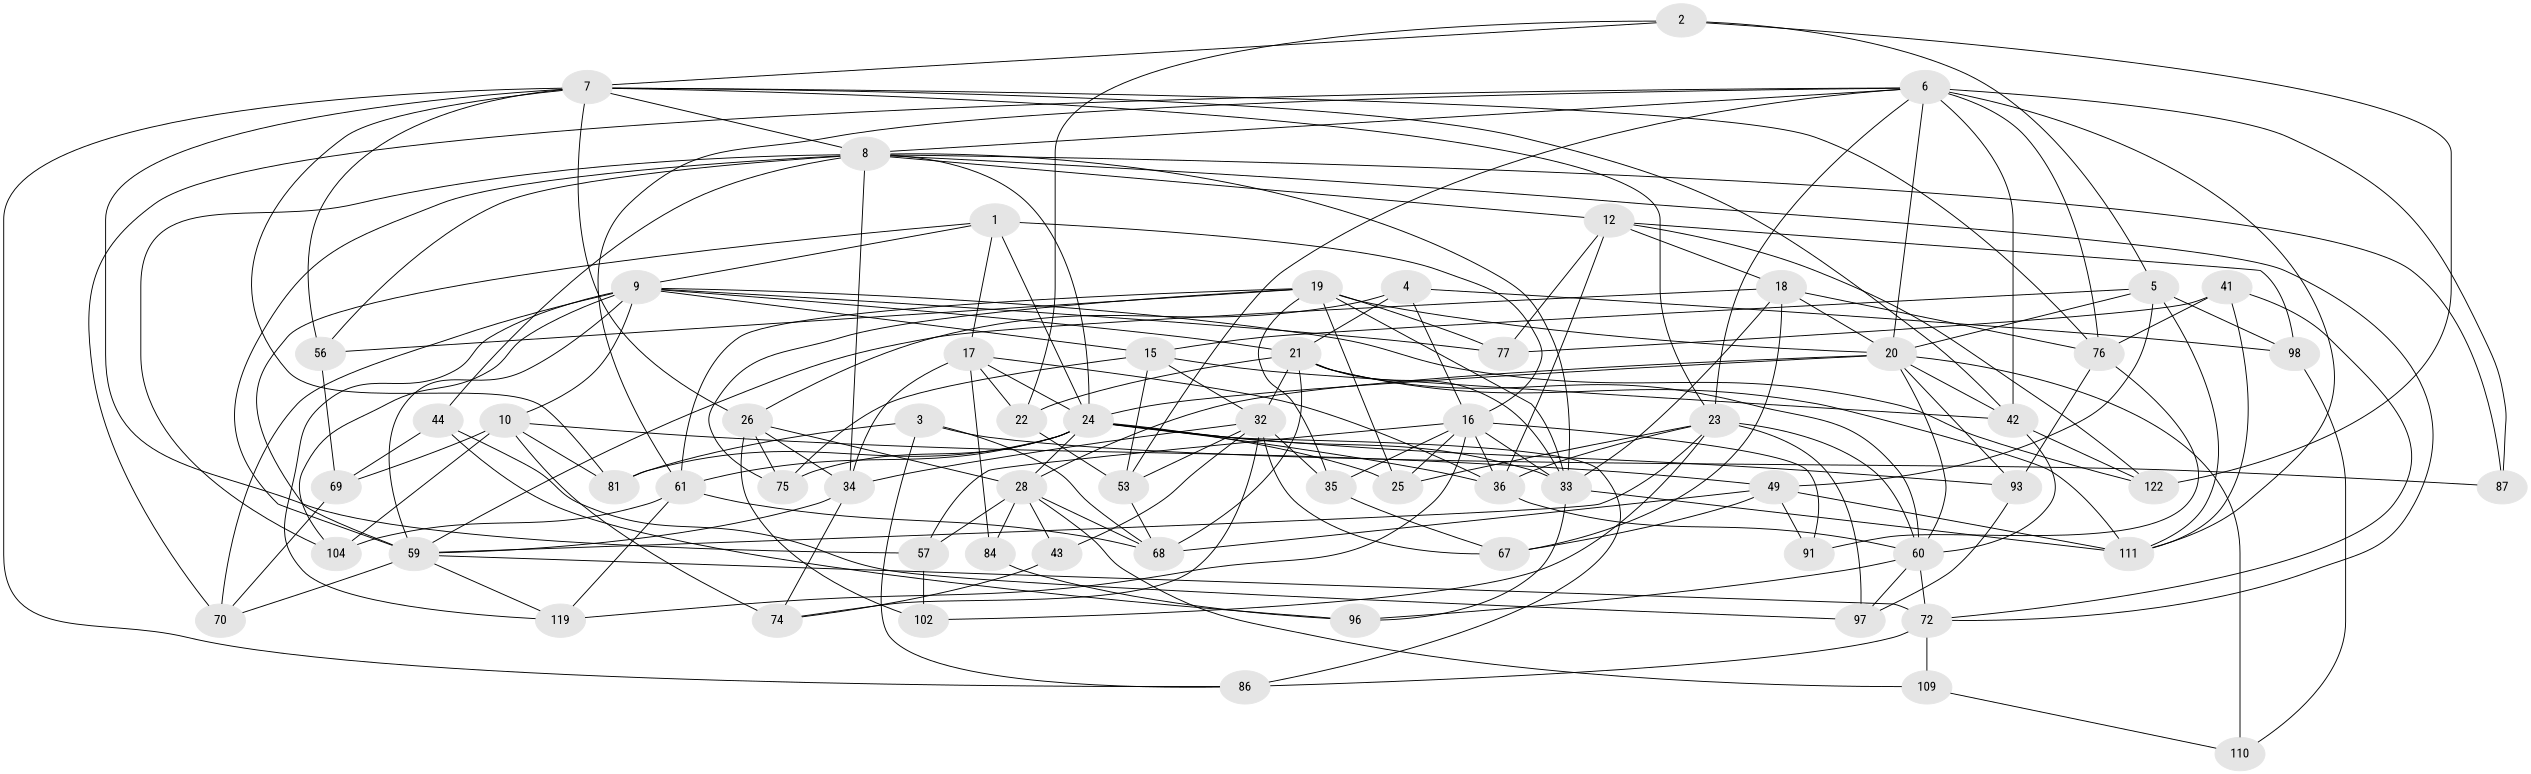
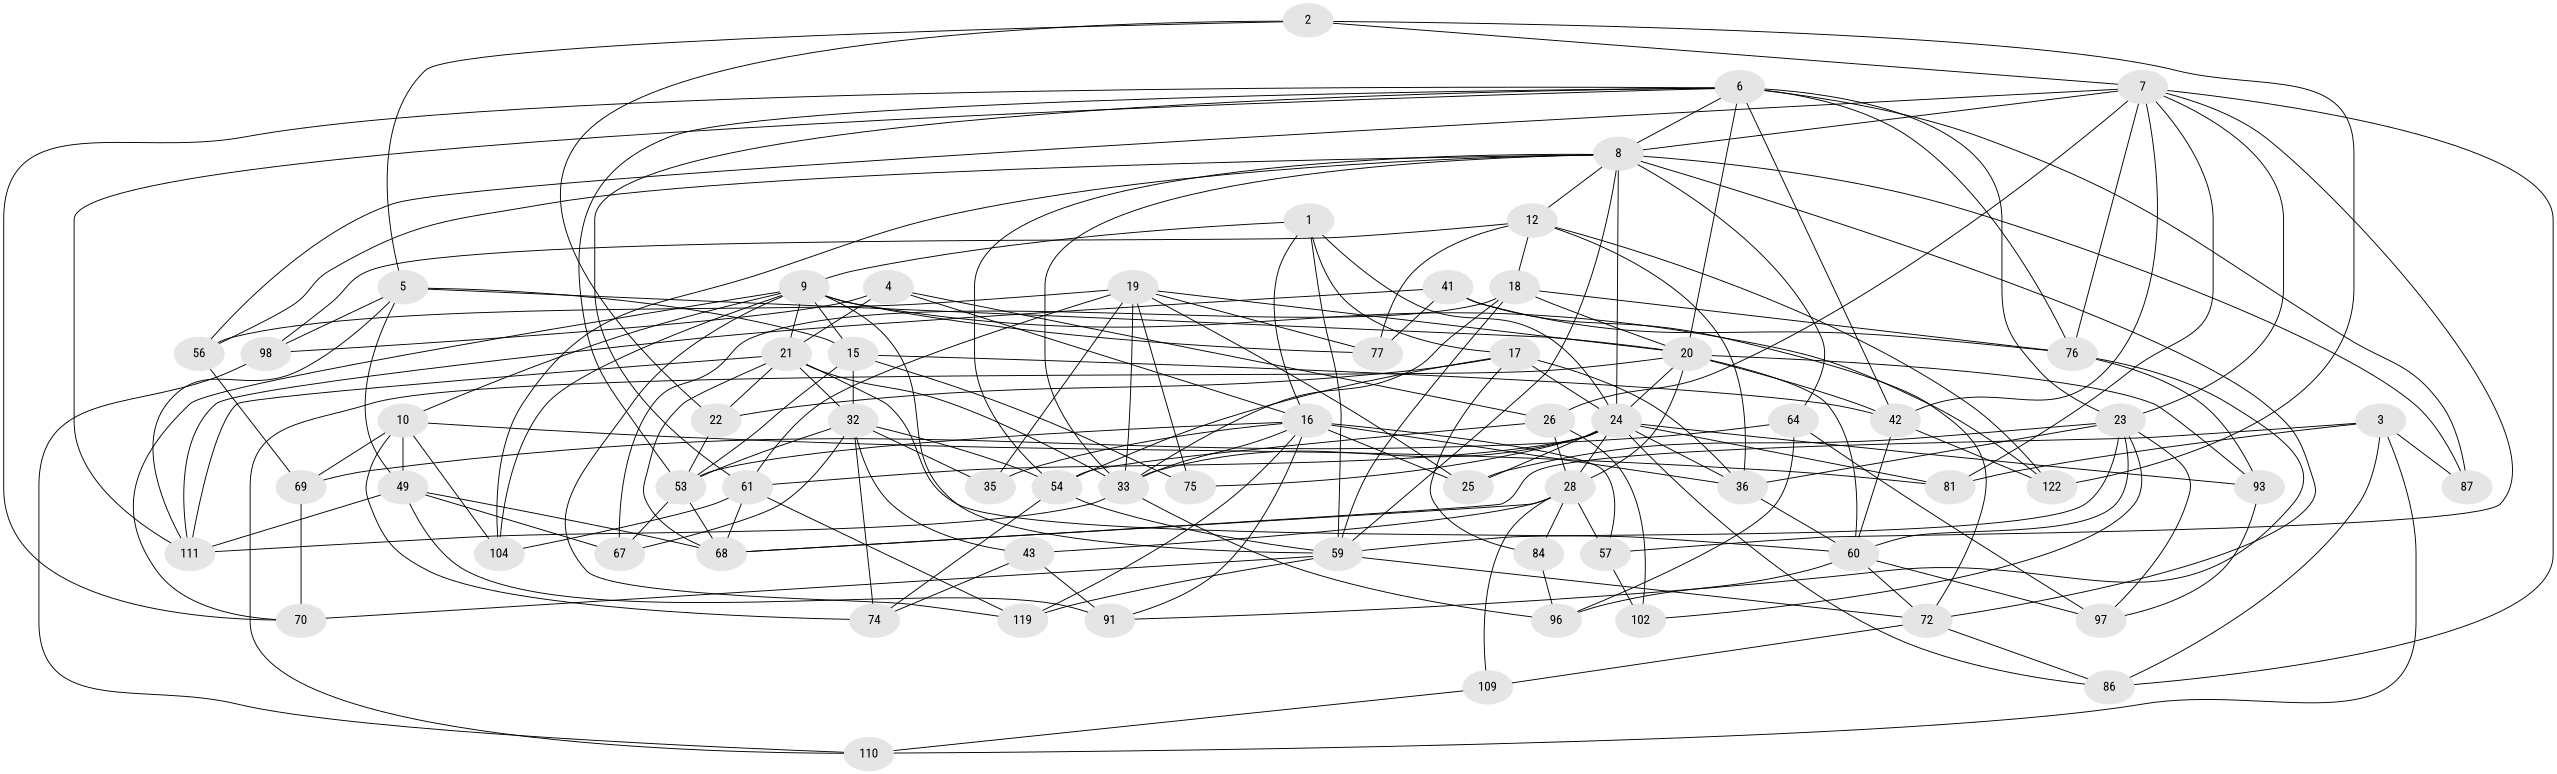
(438, 421) -> (1793, 421)
none -> (1048, 434)
(768, 458) -> none
(849, 487) -> (1057, 487)
(1436, 531) -> (650, 521)
none -> (1070, 587)
none -> (1774, 734)
